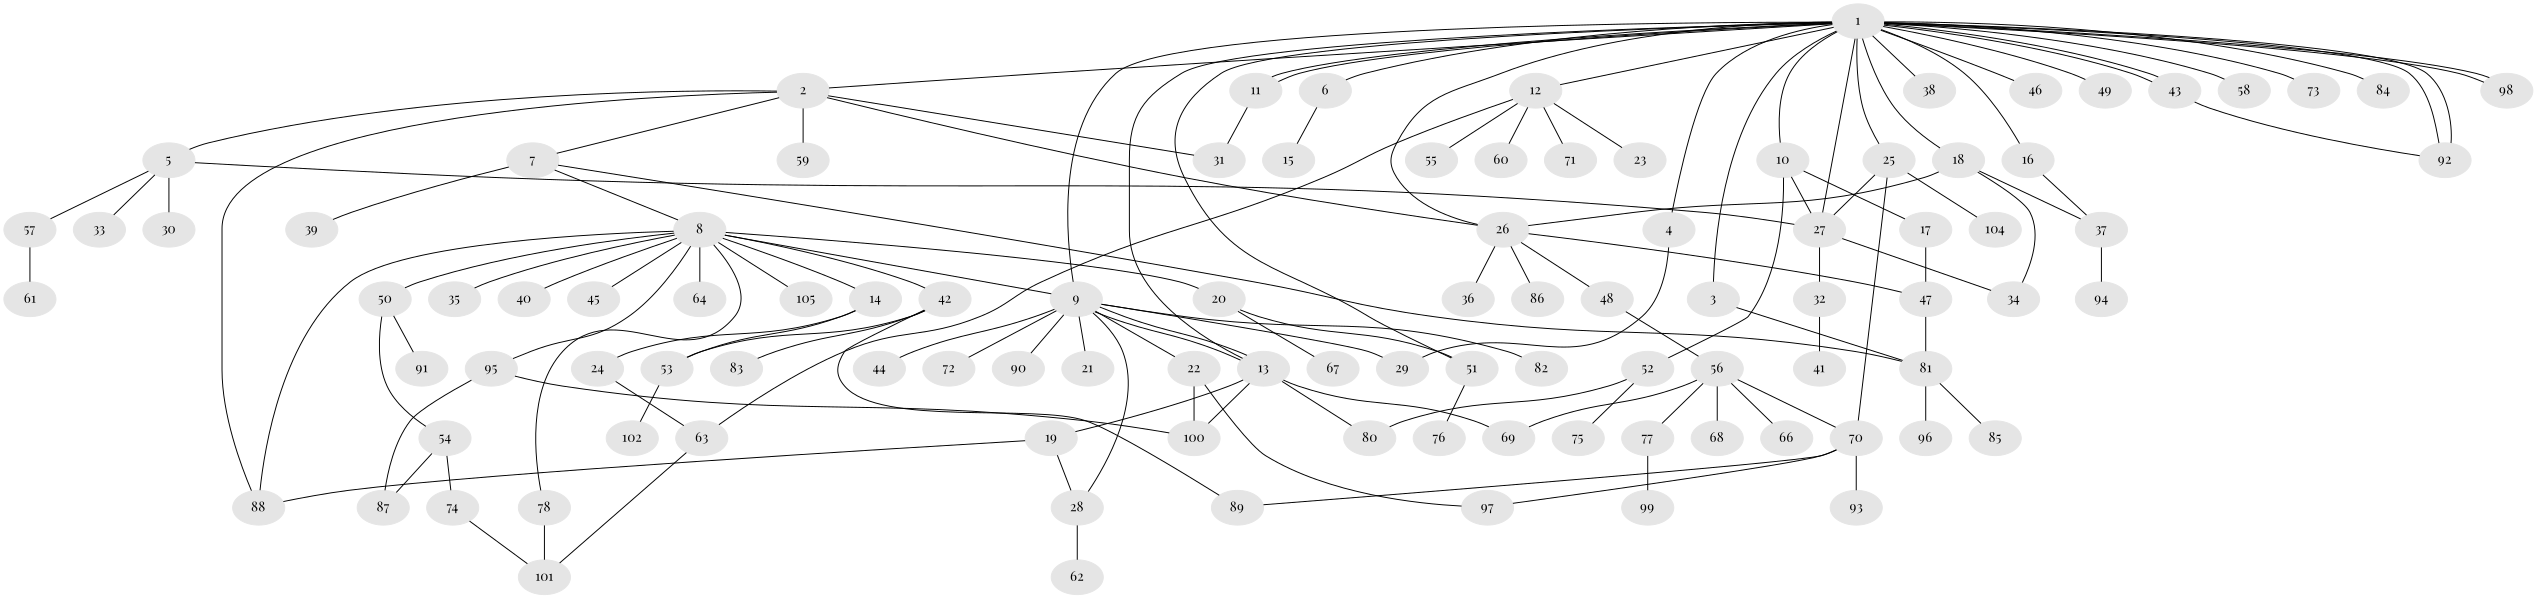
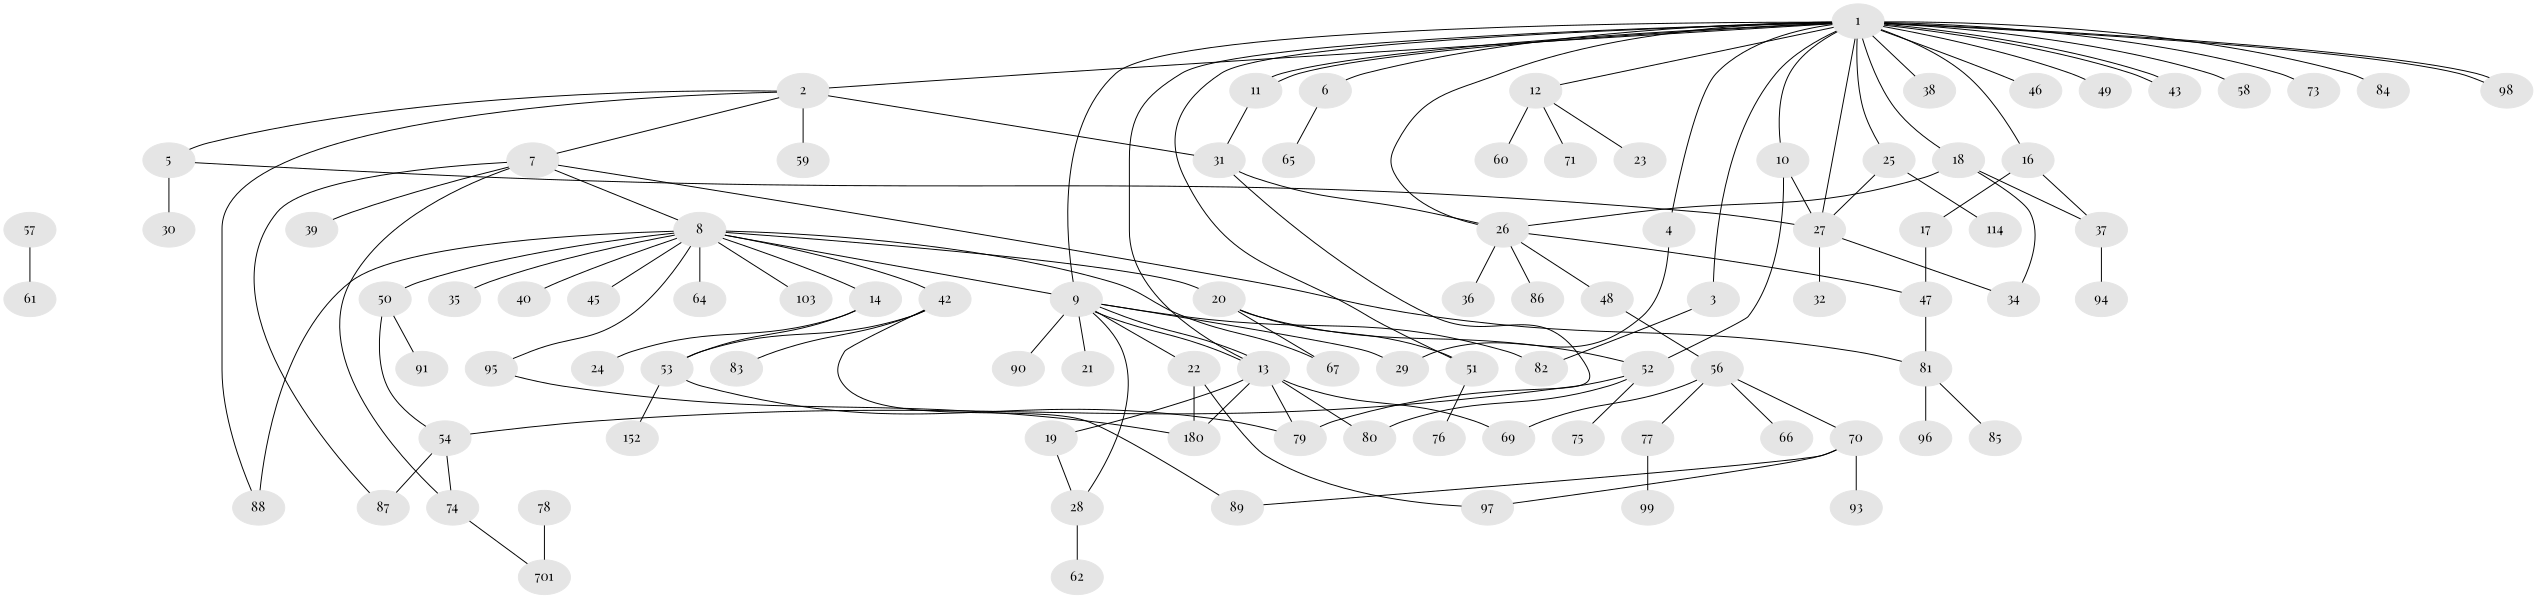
(1289, 160) -> (1289, 160)
(1432, 160) -> none
(2445, 160) -> none
(1151, 171) -> (1358, 201)
(99, 195) -> none
(1862, 199) -> (1977, 195)
(99, 230) -> none
(1995, 230) -> (1995, 230)
(806, 299) -> (806, 299)
(1873, 299) -> none
none -> (343, 303)
(617, 331) -> (1086, 275)
(1811, 331) -> (1657, 323)
none -> (1431, 339)
(879, 369) -> none
(949, 369) -> none
(1820, 369) -> none
none -> (1250, 412)
(408, 424) -> (258, 248)
(632, 438) -> (632, 438)
(702, 438) -> none
(1194, 438) -> (1194, 438)
none -> (1300, 438)
(1717, 438) -> none
(654, 465) -> none
(544, 577) -> (544, 577)
